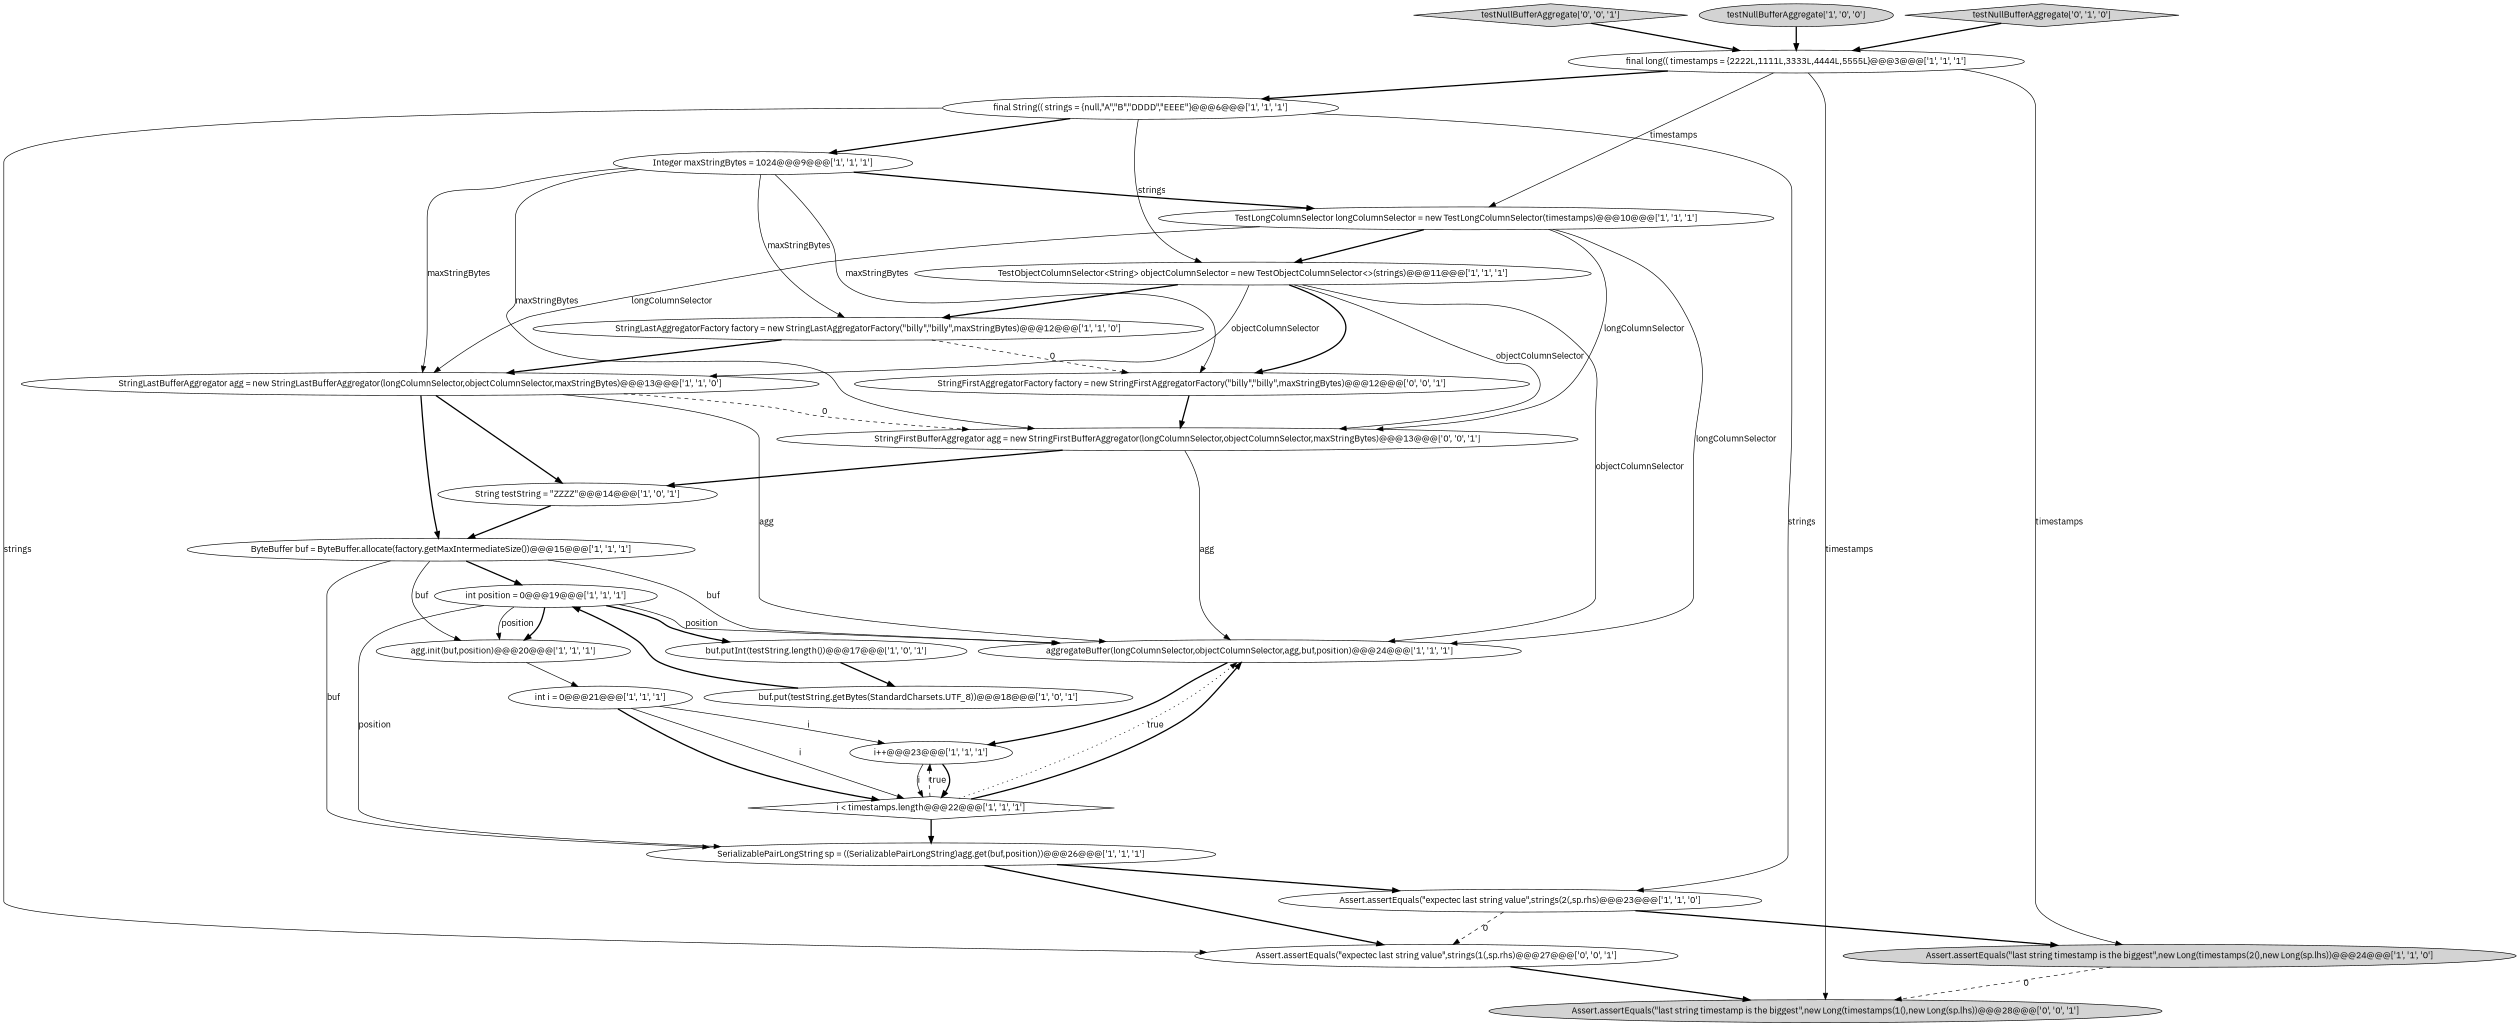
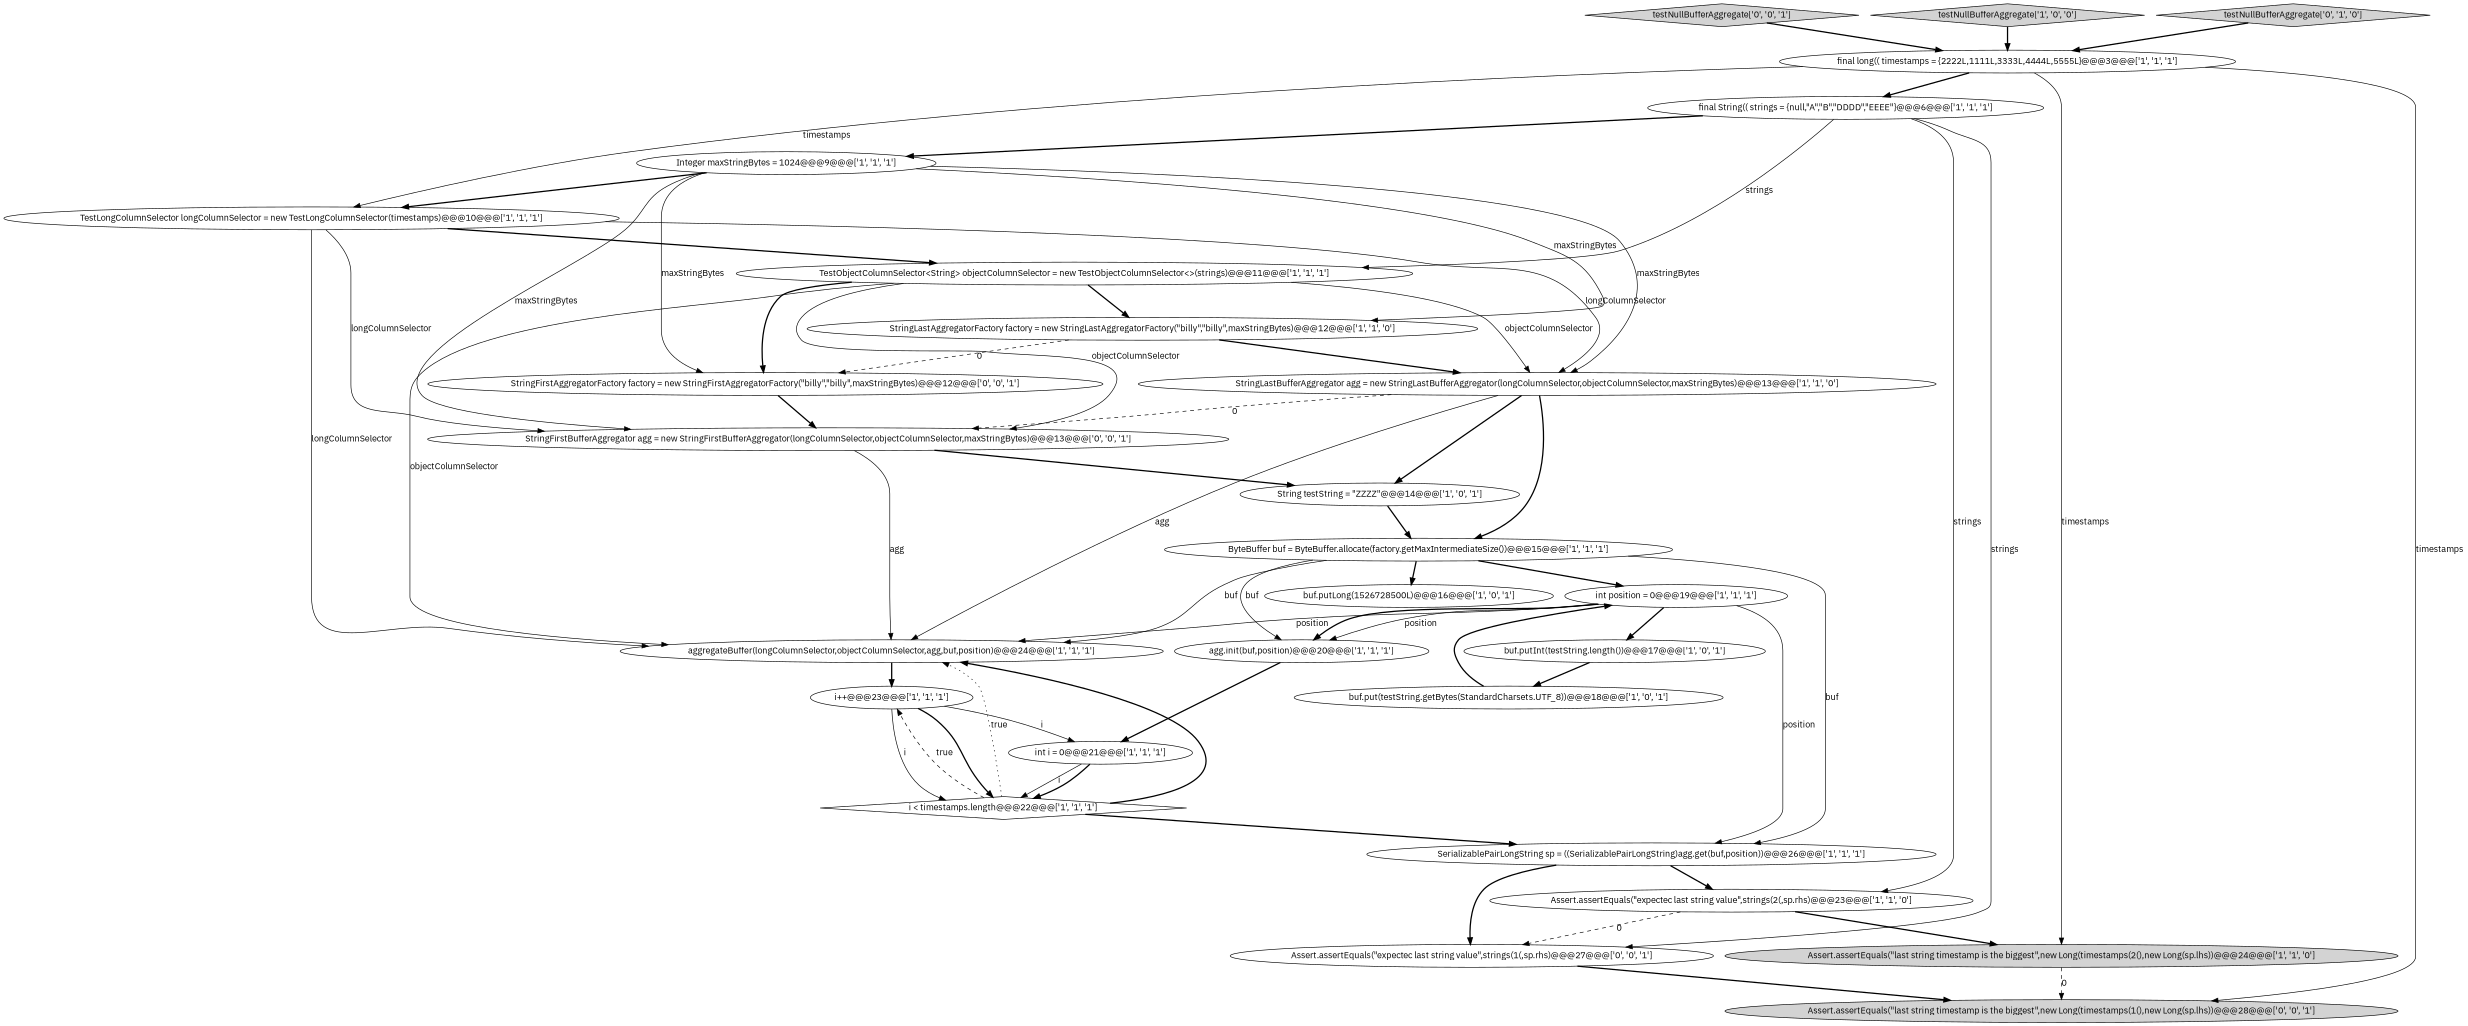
(1796, 15) -> (2008, 15)
none -> (1409, 596)
(549, 673) -> (1204, 701)
(769, 723) -> (1007, 720)
